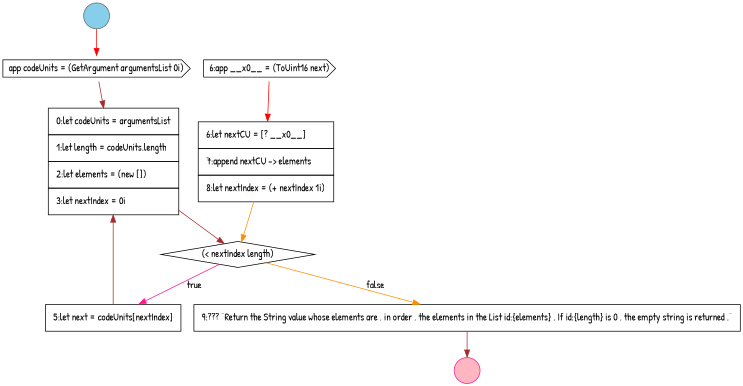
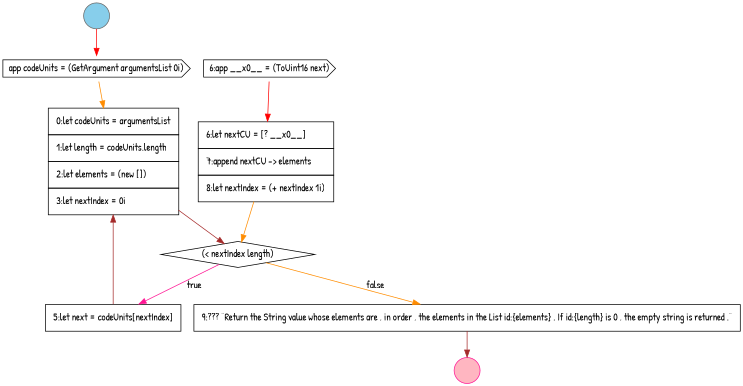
(101, 91) -> (101, 91)
